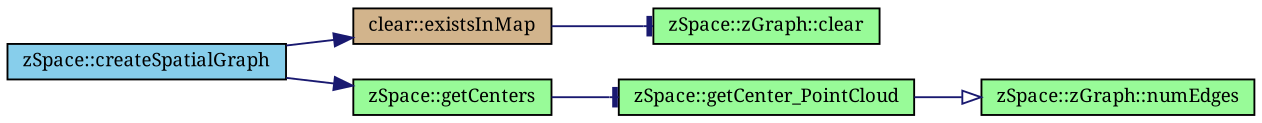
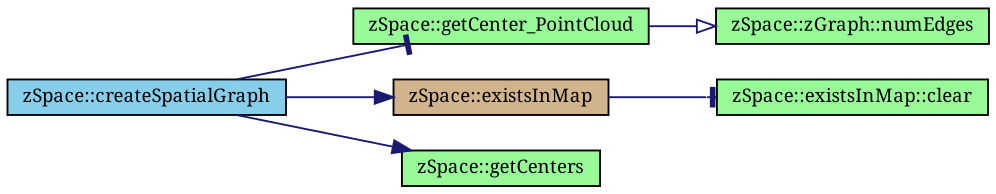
(452, 26) -> (501, 97)
(766, 26) -> (852, 97)
(580, 97) -> (319, 63)
